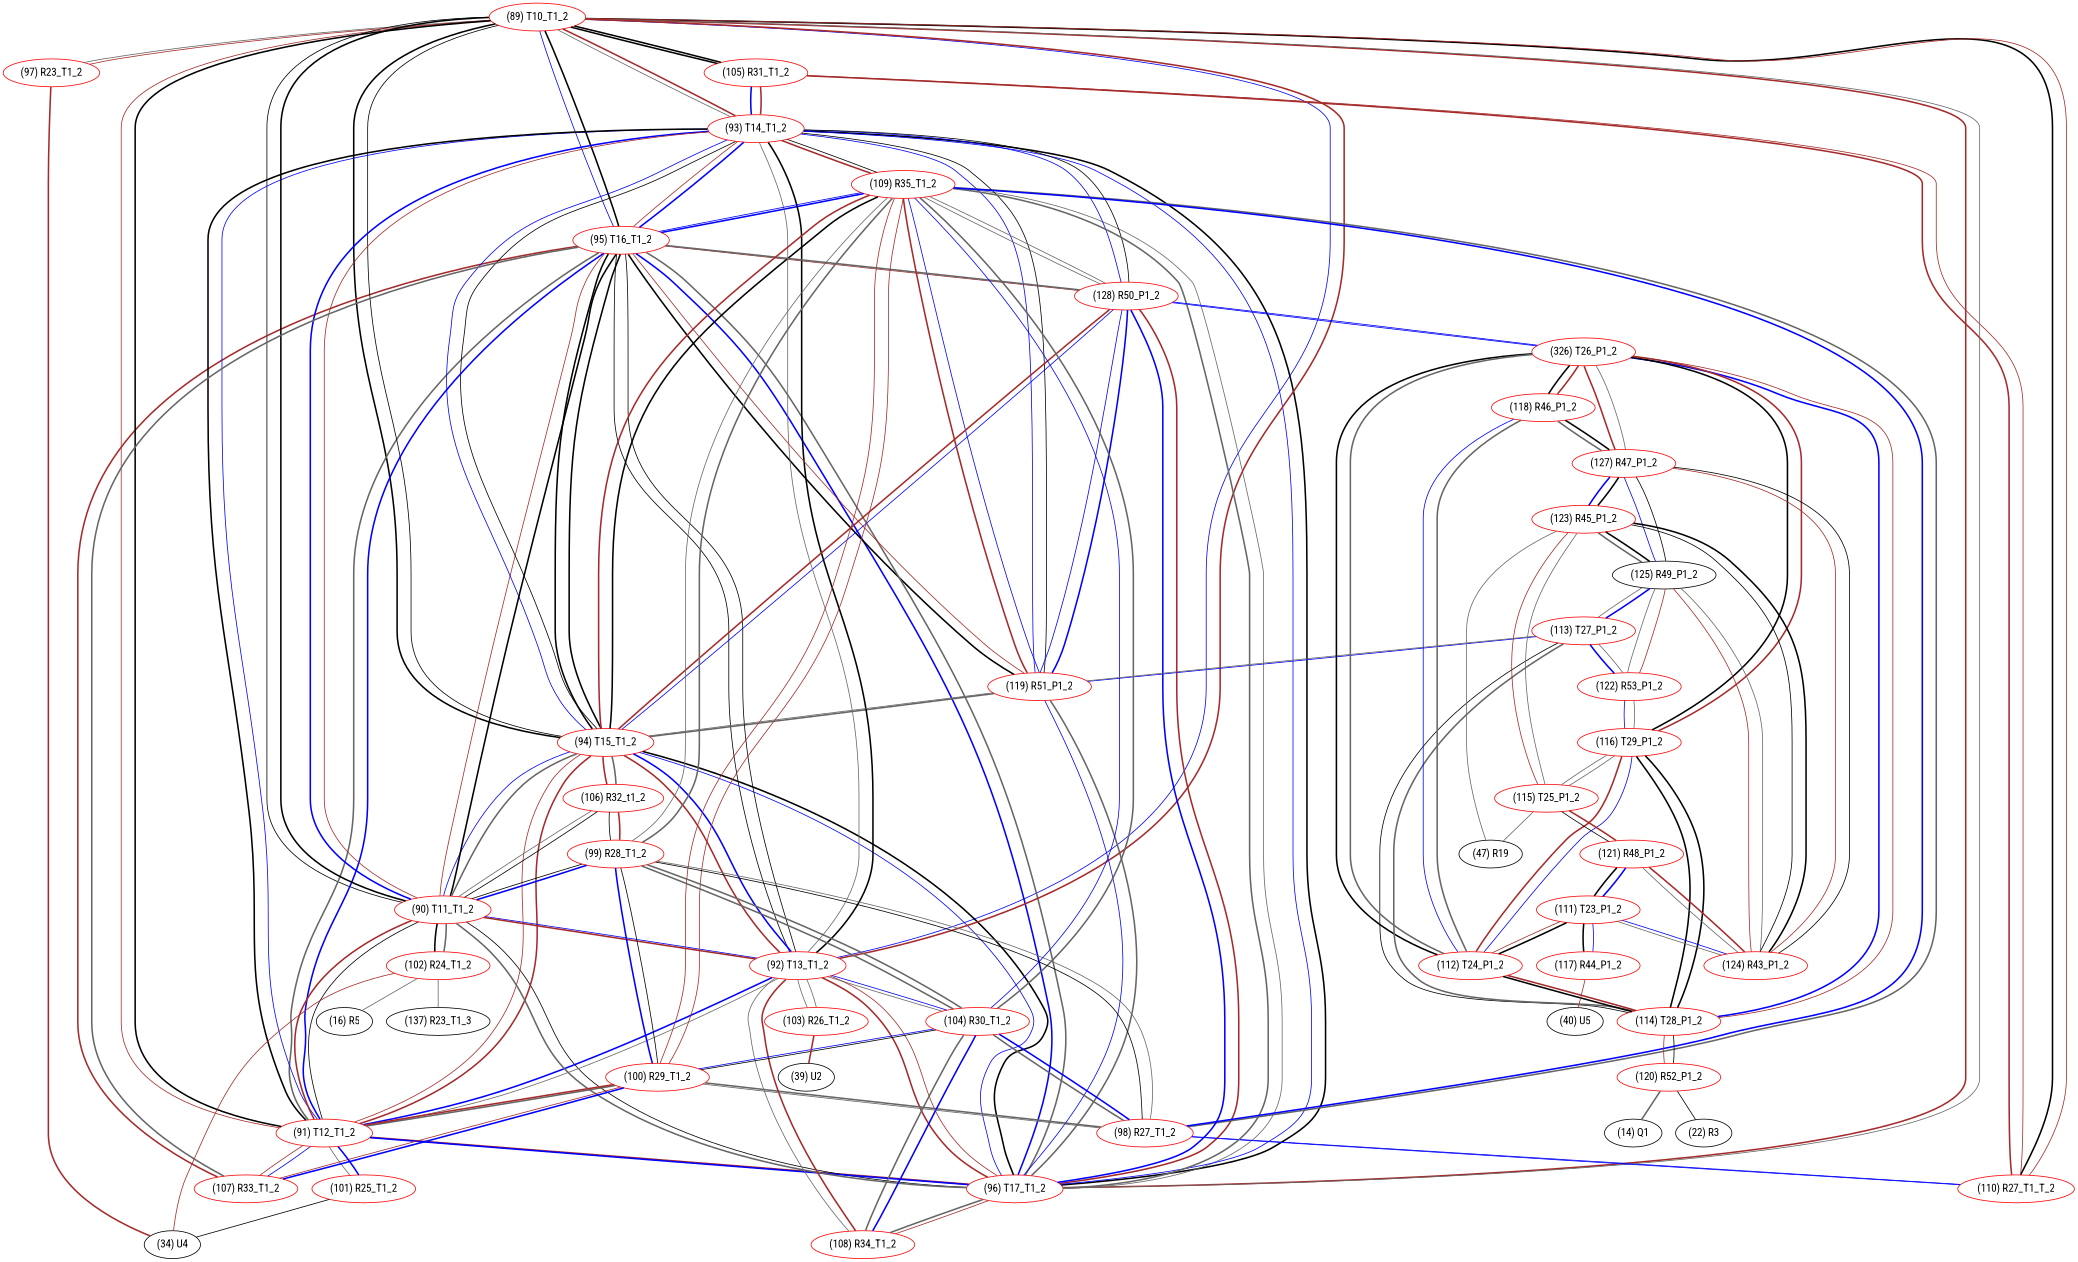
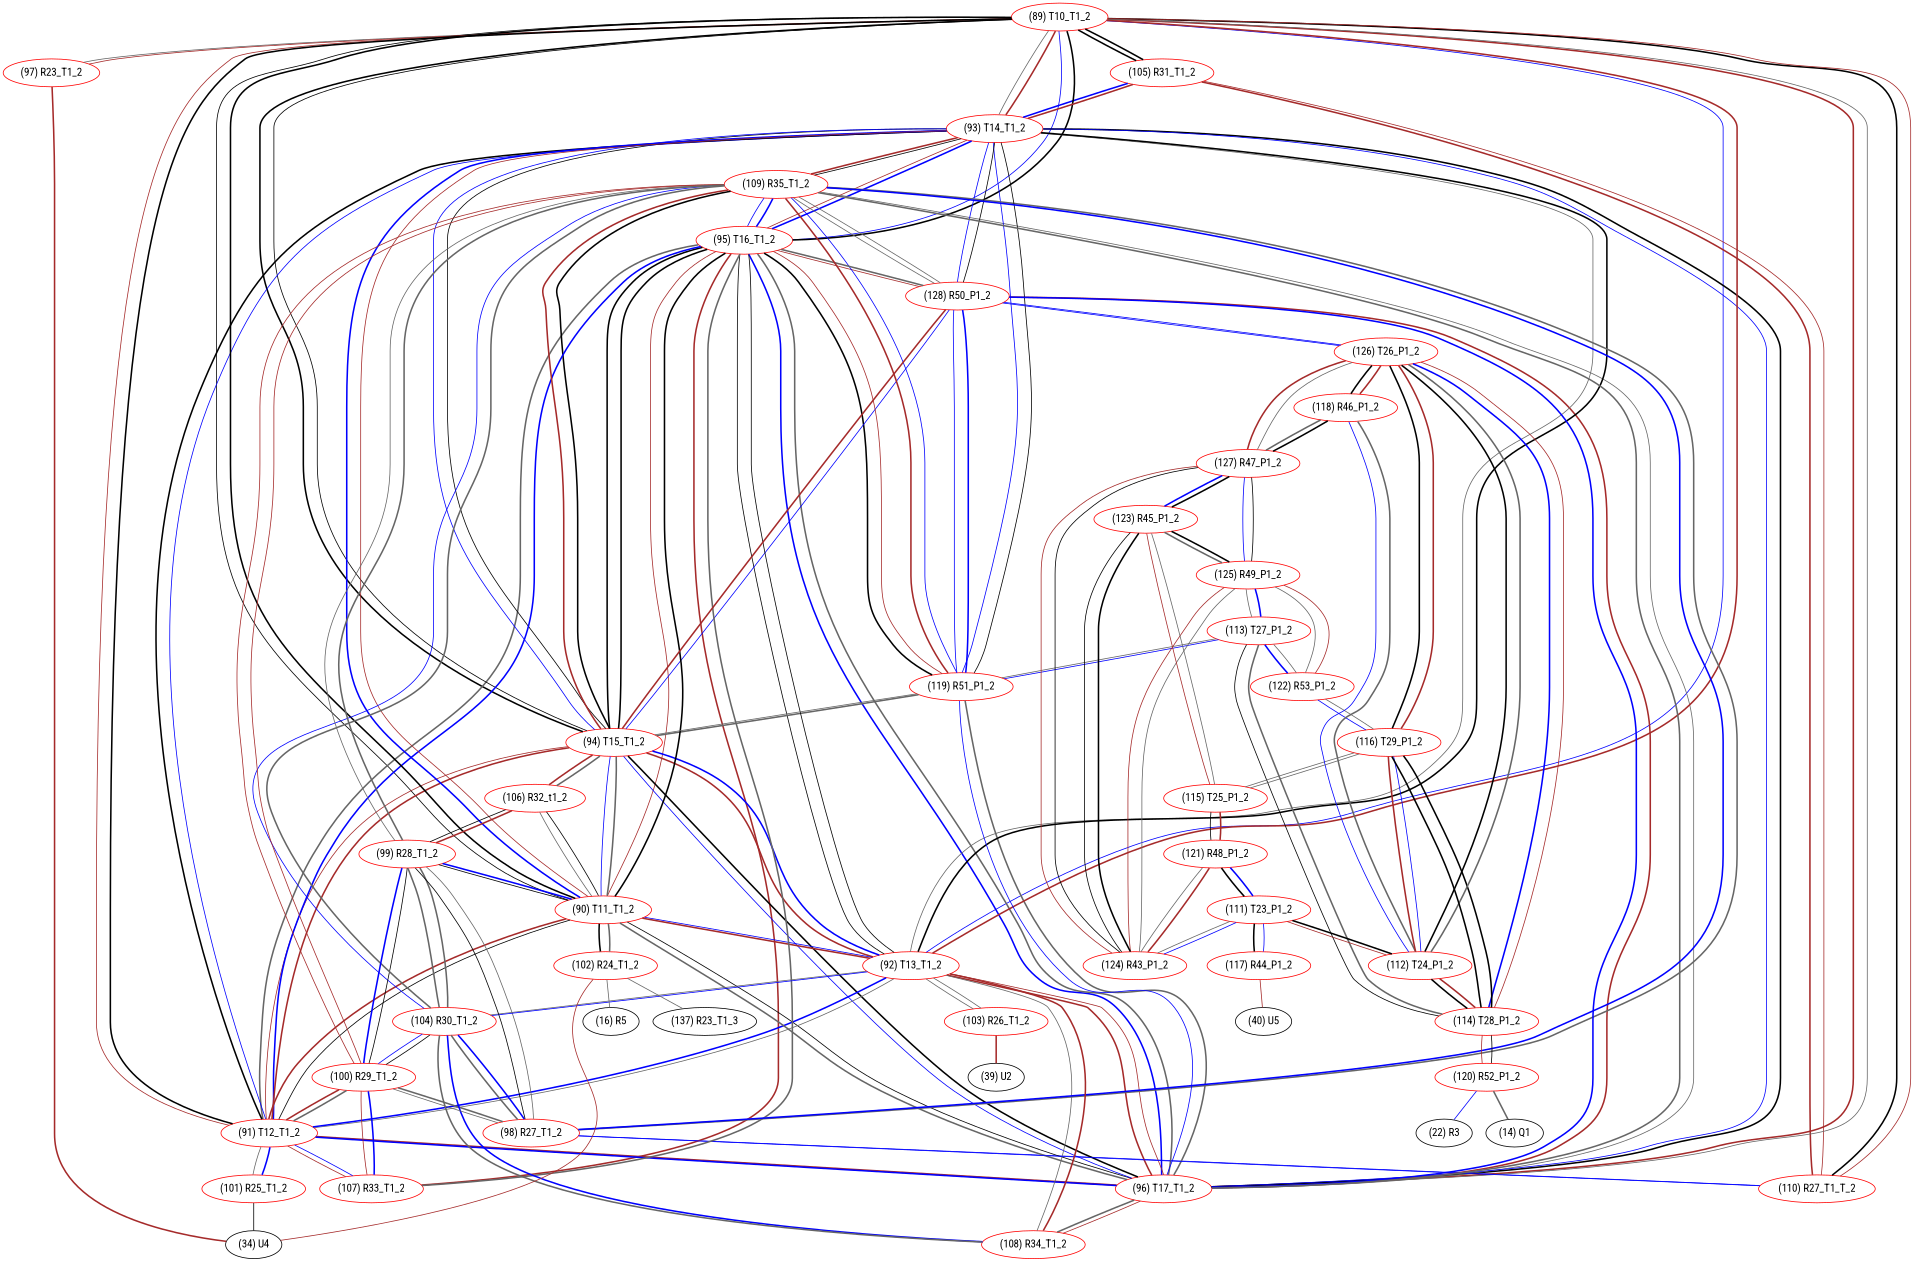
(1584, 352) -> (1386, 352)
(1664, 575) -> (1248, 575)
(1491, 854) -> none
(1686, 1105) -> (1465, 1105)
